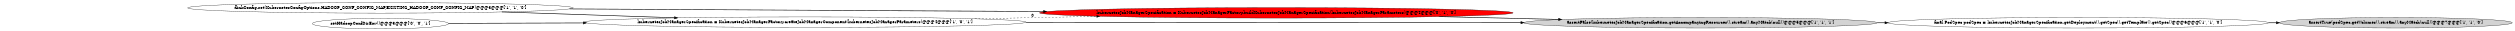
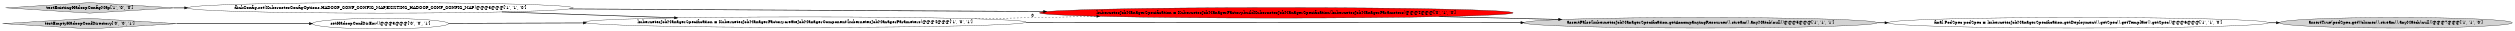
none -> (90, 8)
none -> (90, 24)
